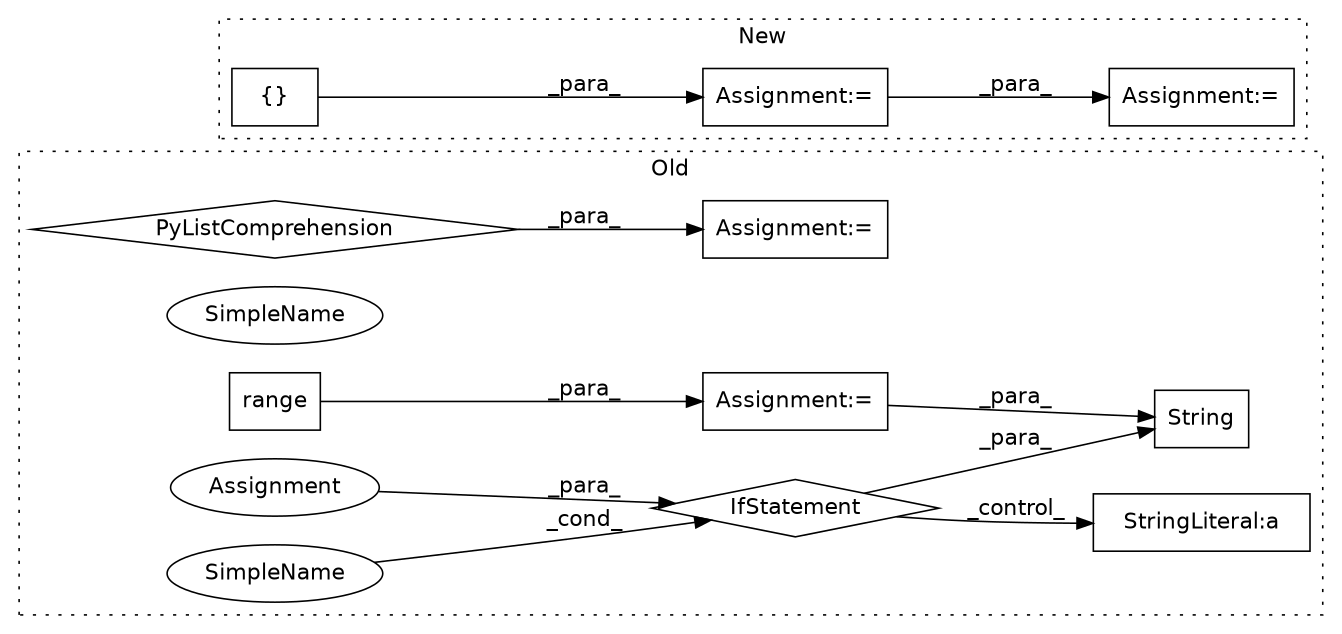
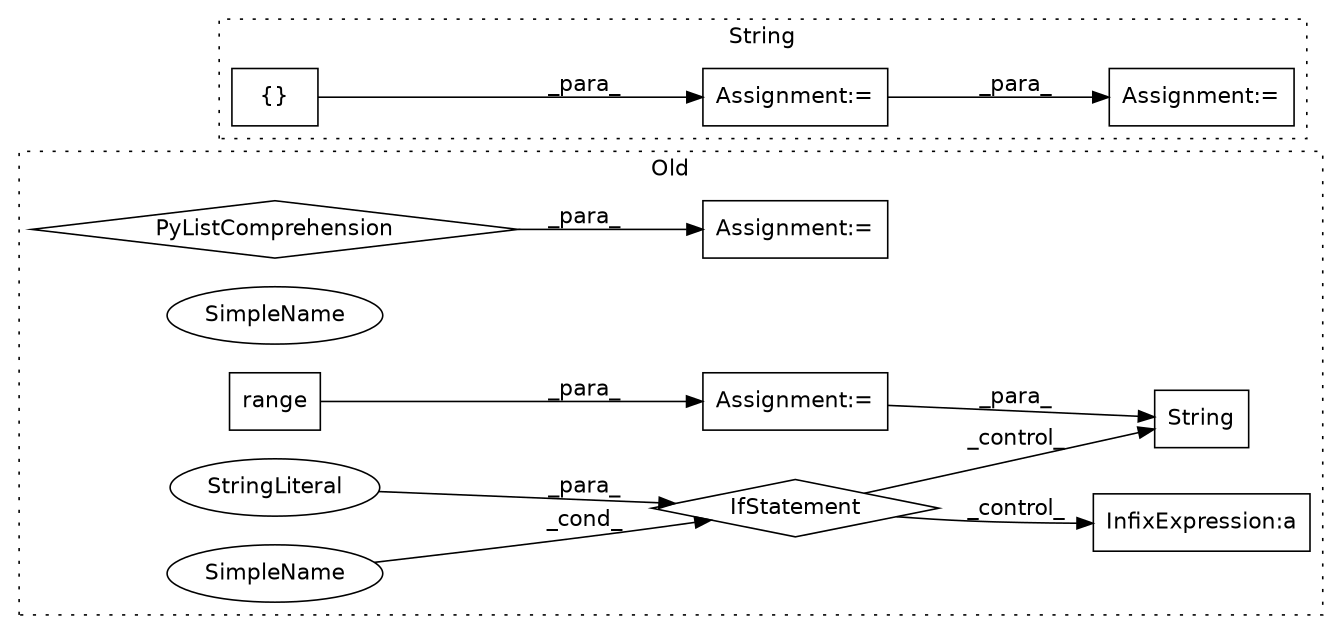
(763, 37) -> (763, 37)
(1016, 439) -> (1016, 439)
(275, 487) -> (275, 487)
(1202, 523) -> (1202, 523)
